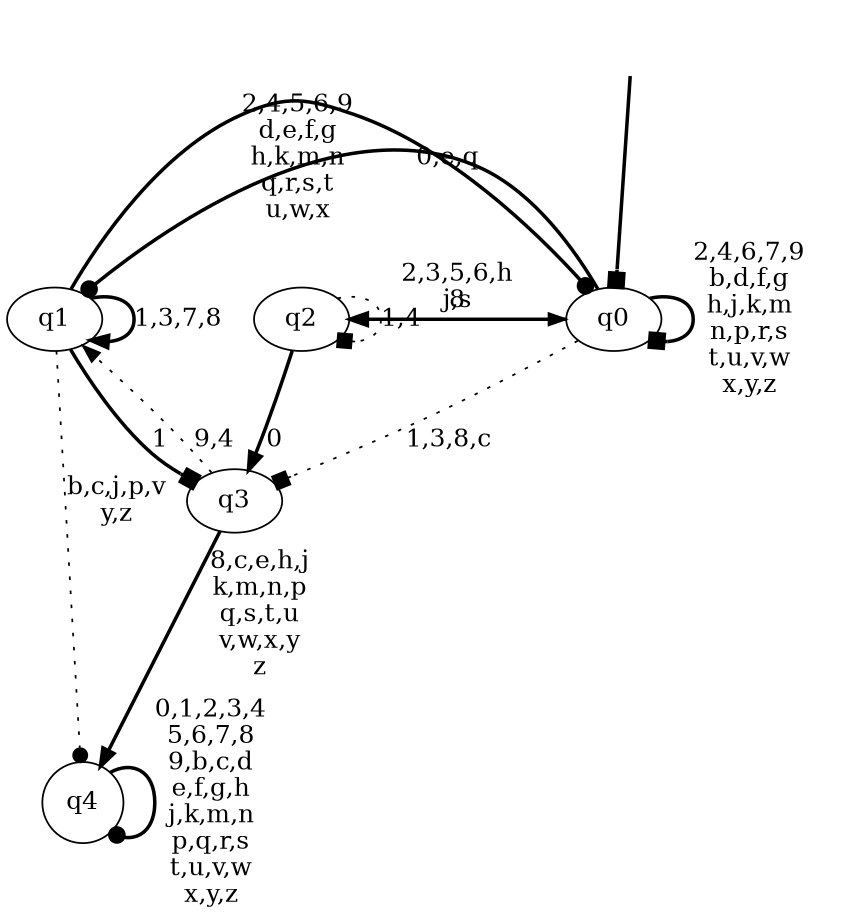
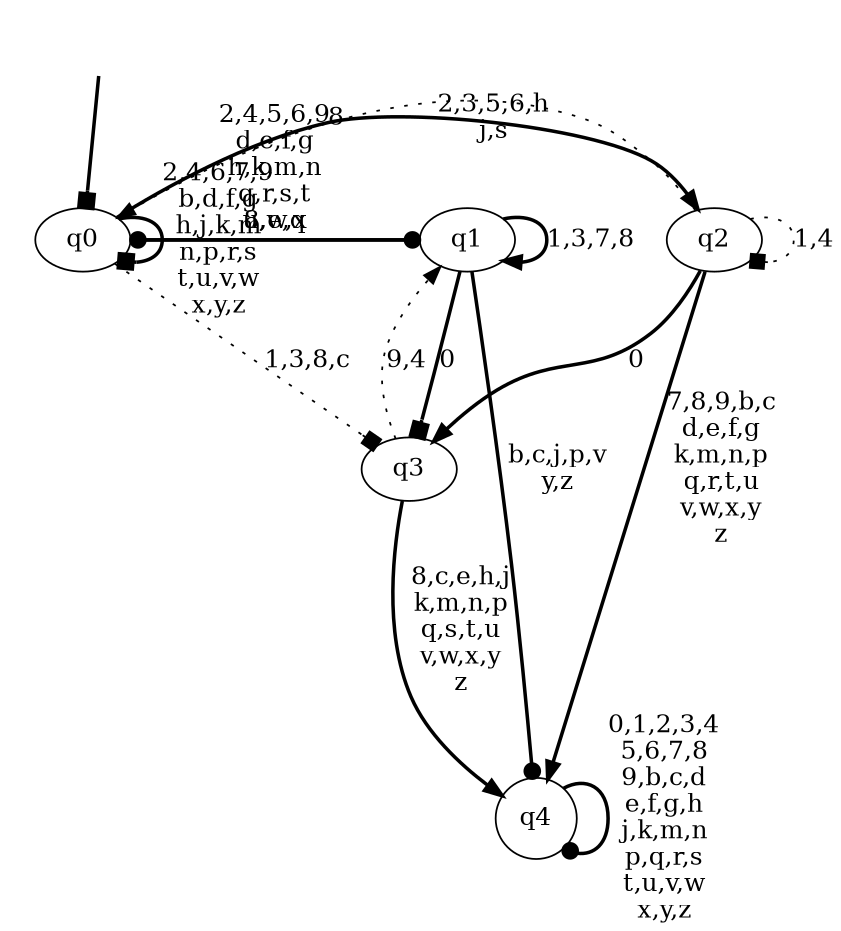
(448, 158) -> (275, 221)
(161, 440) -> (448, 361)
none -> (629, 517)
(68, 549) -> (506, 517)
